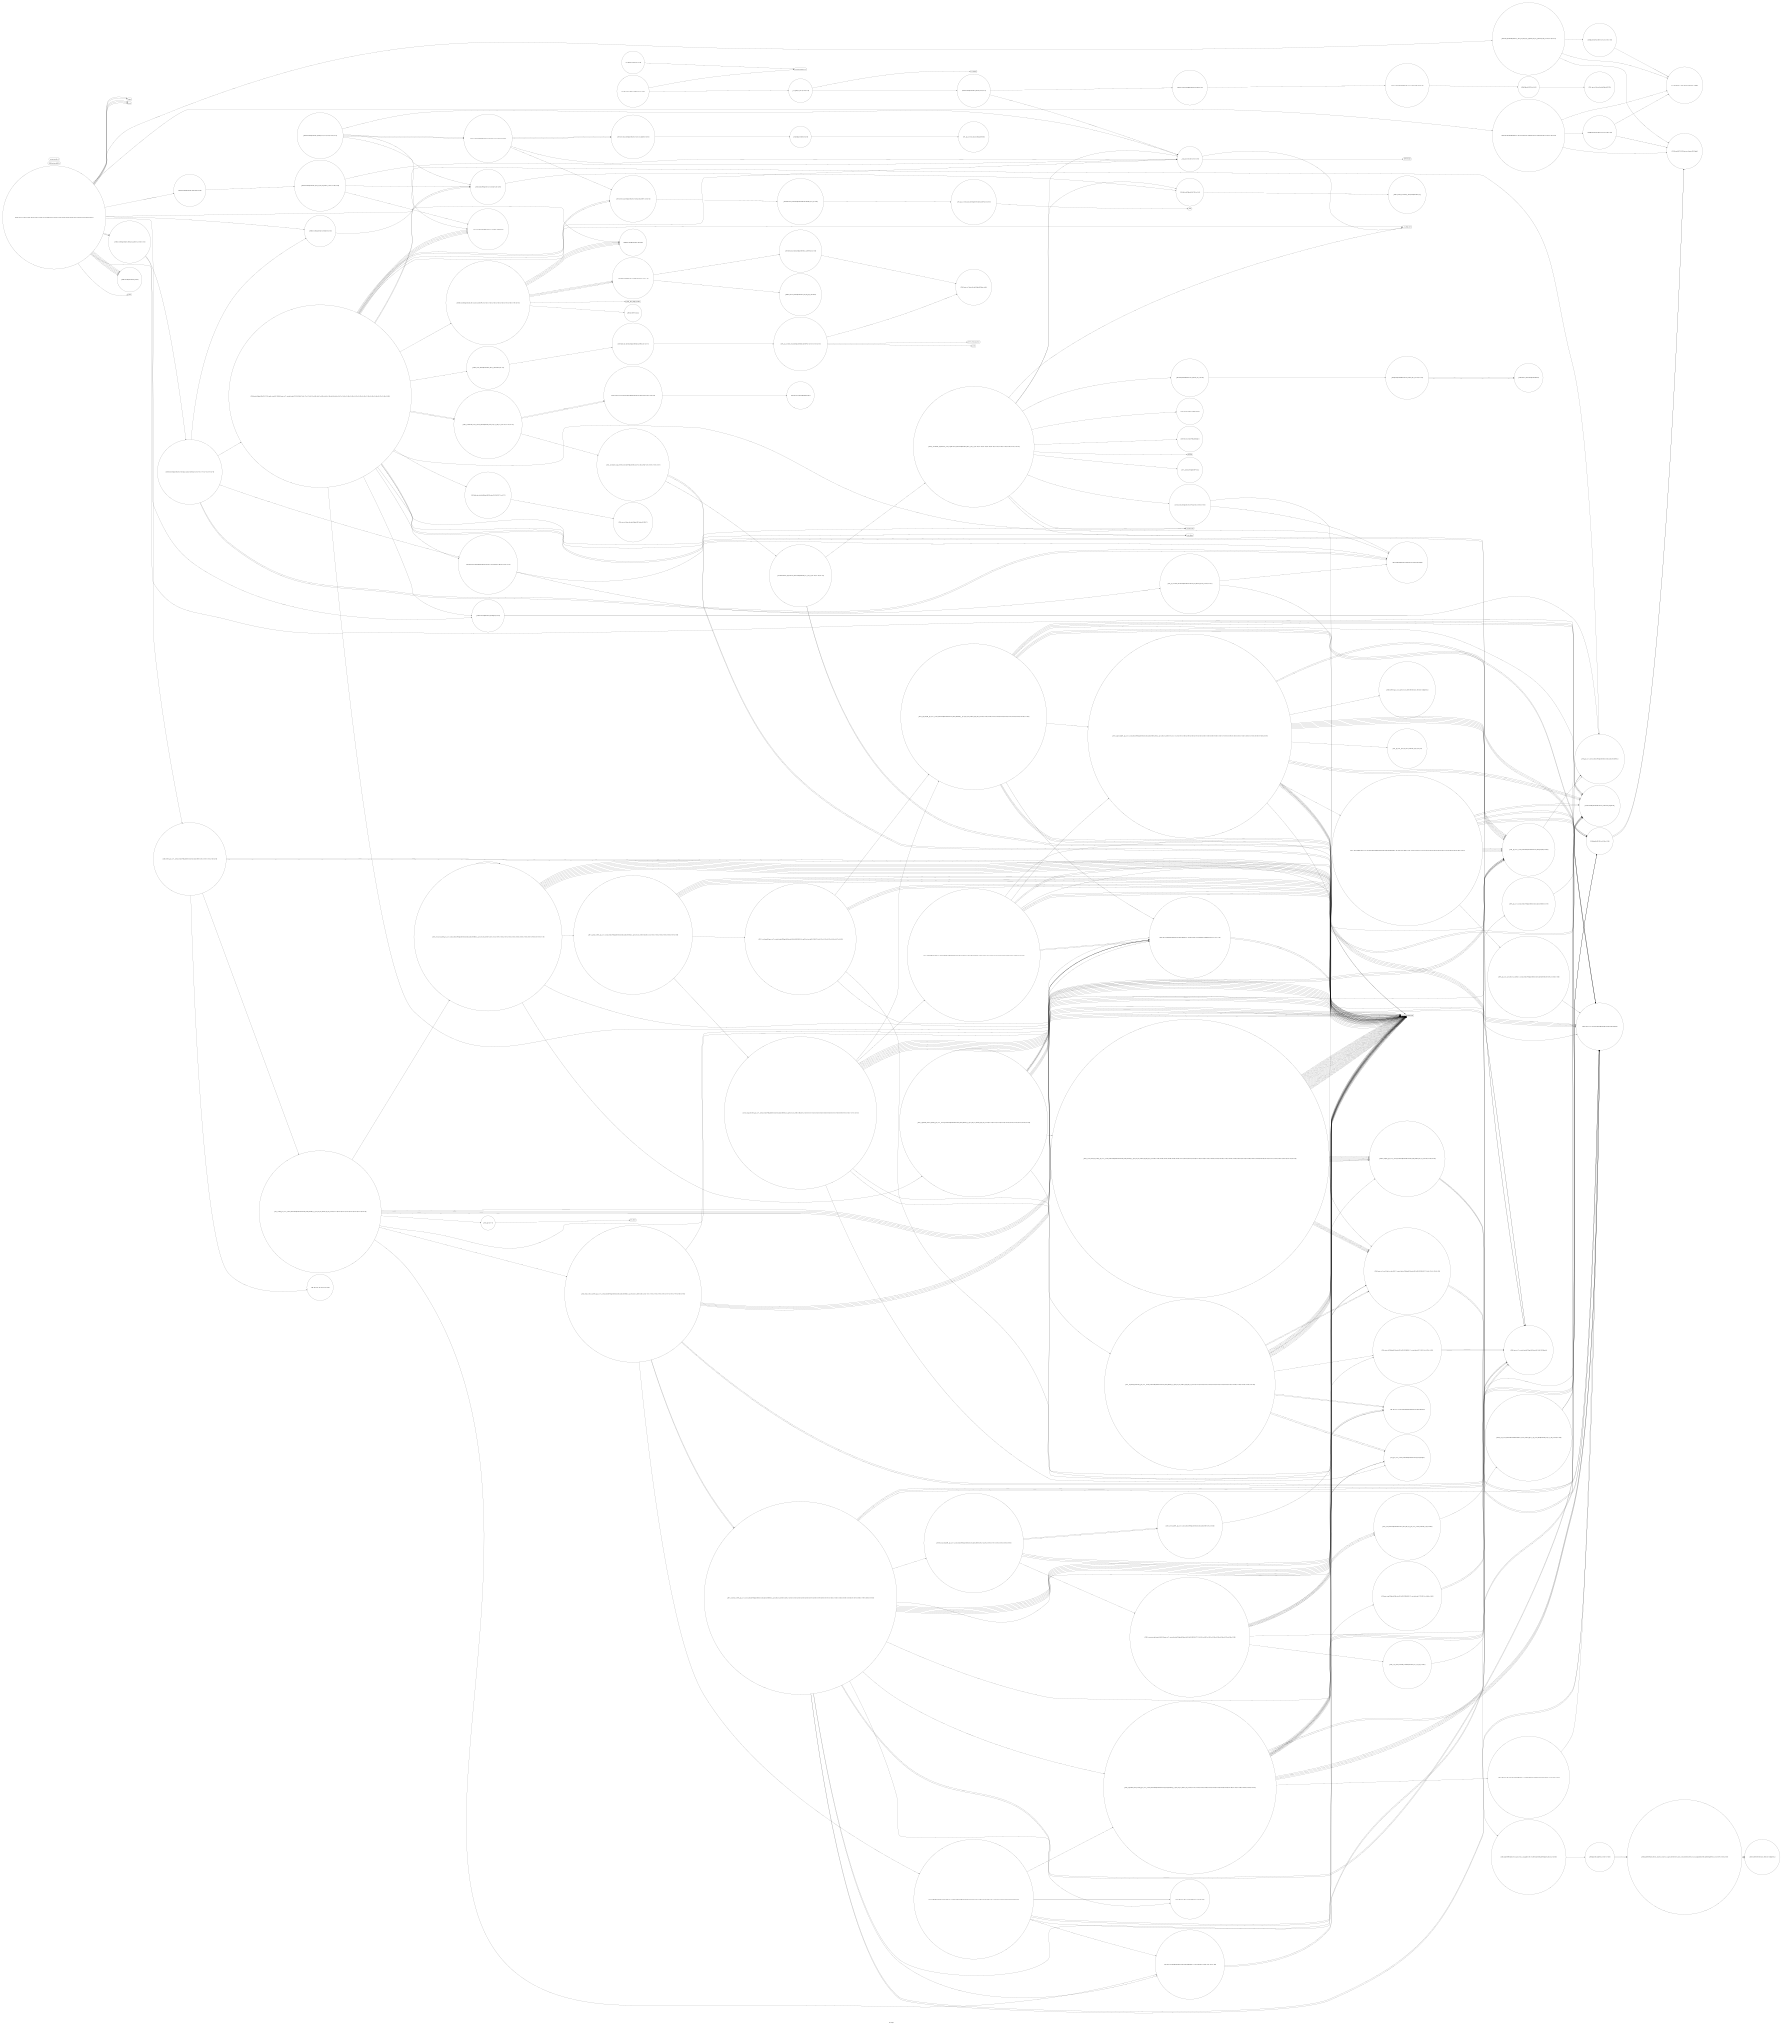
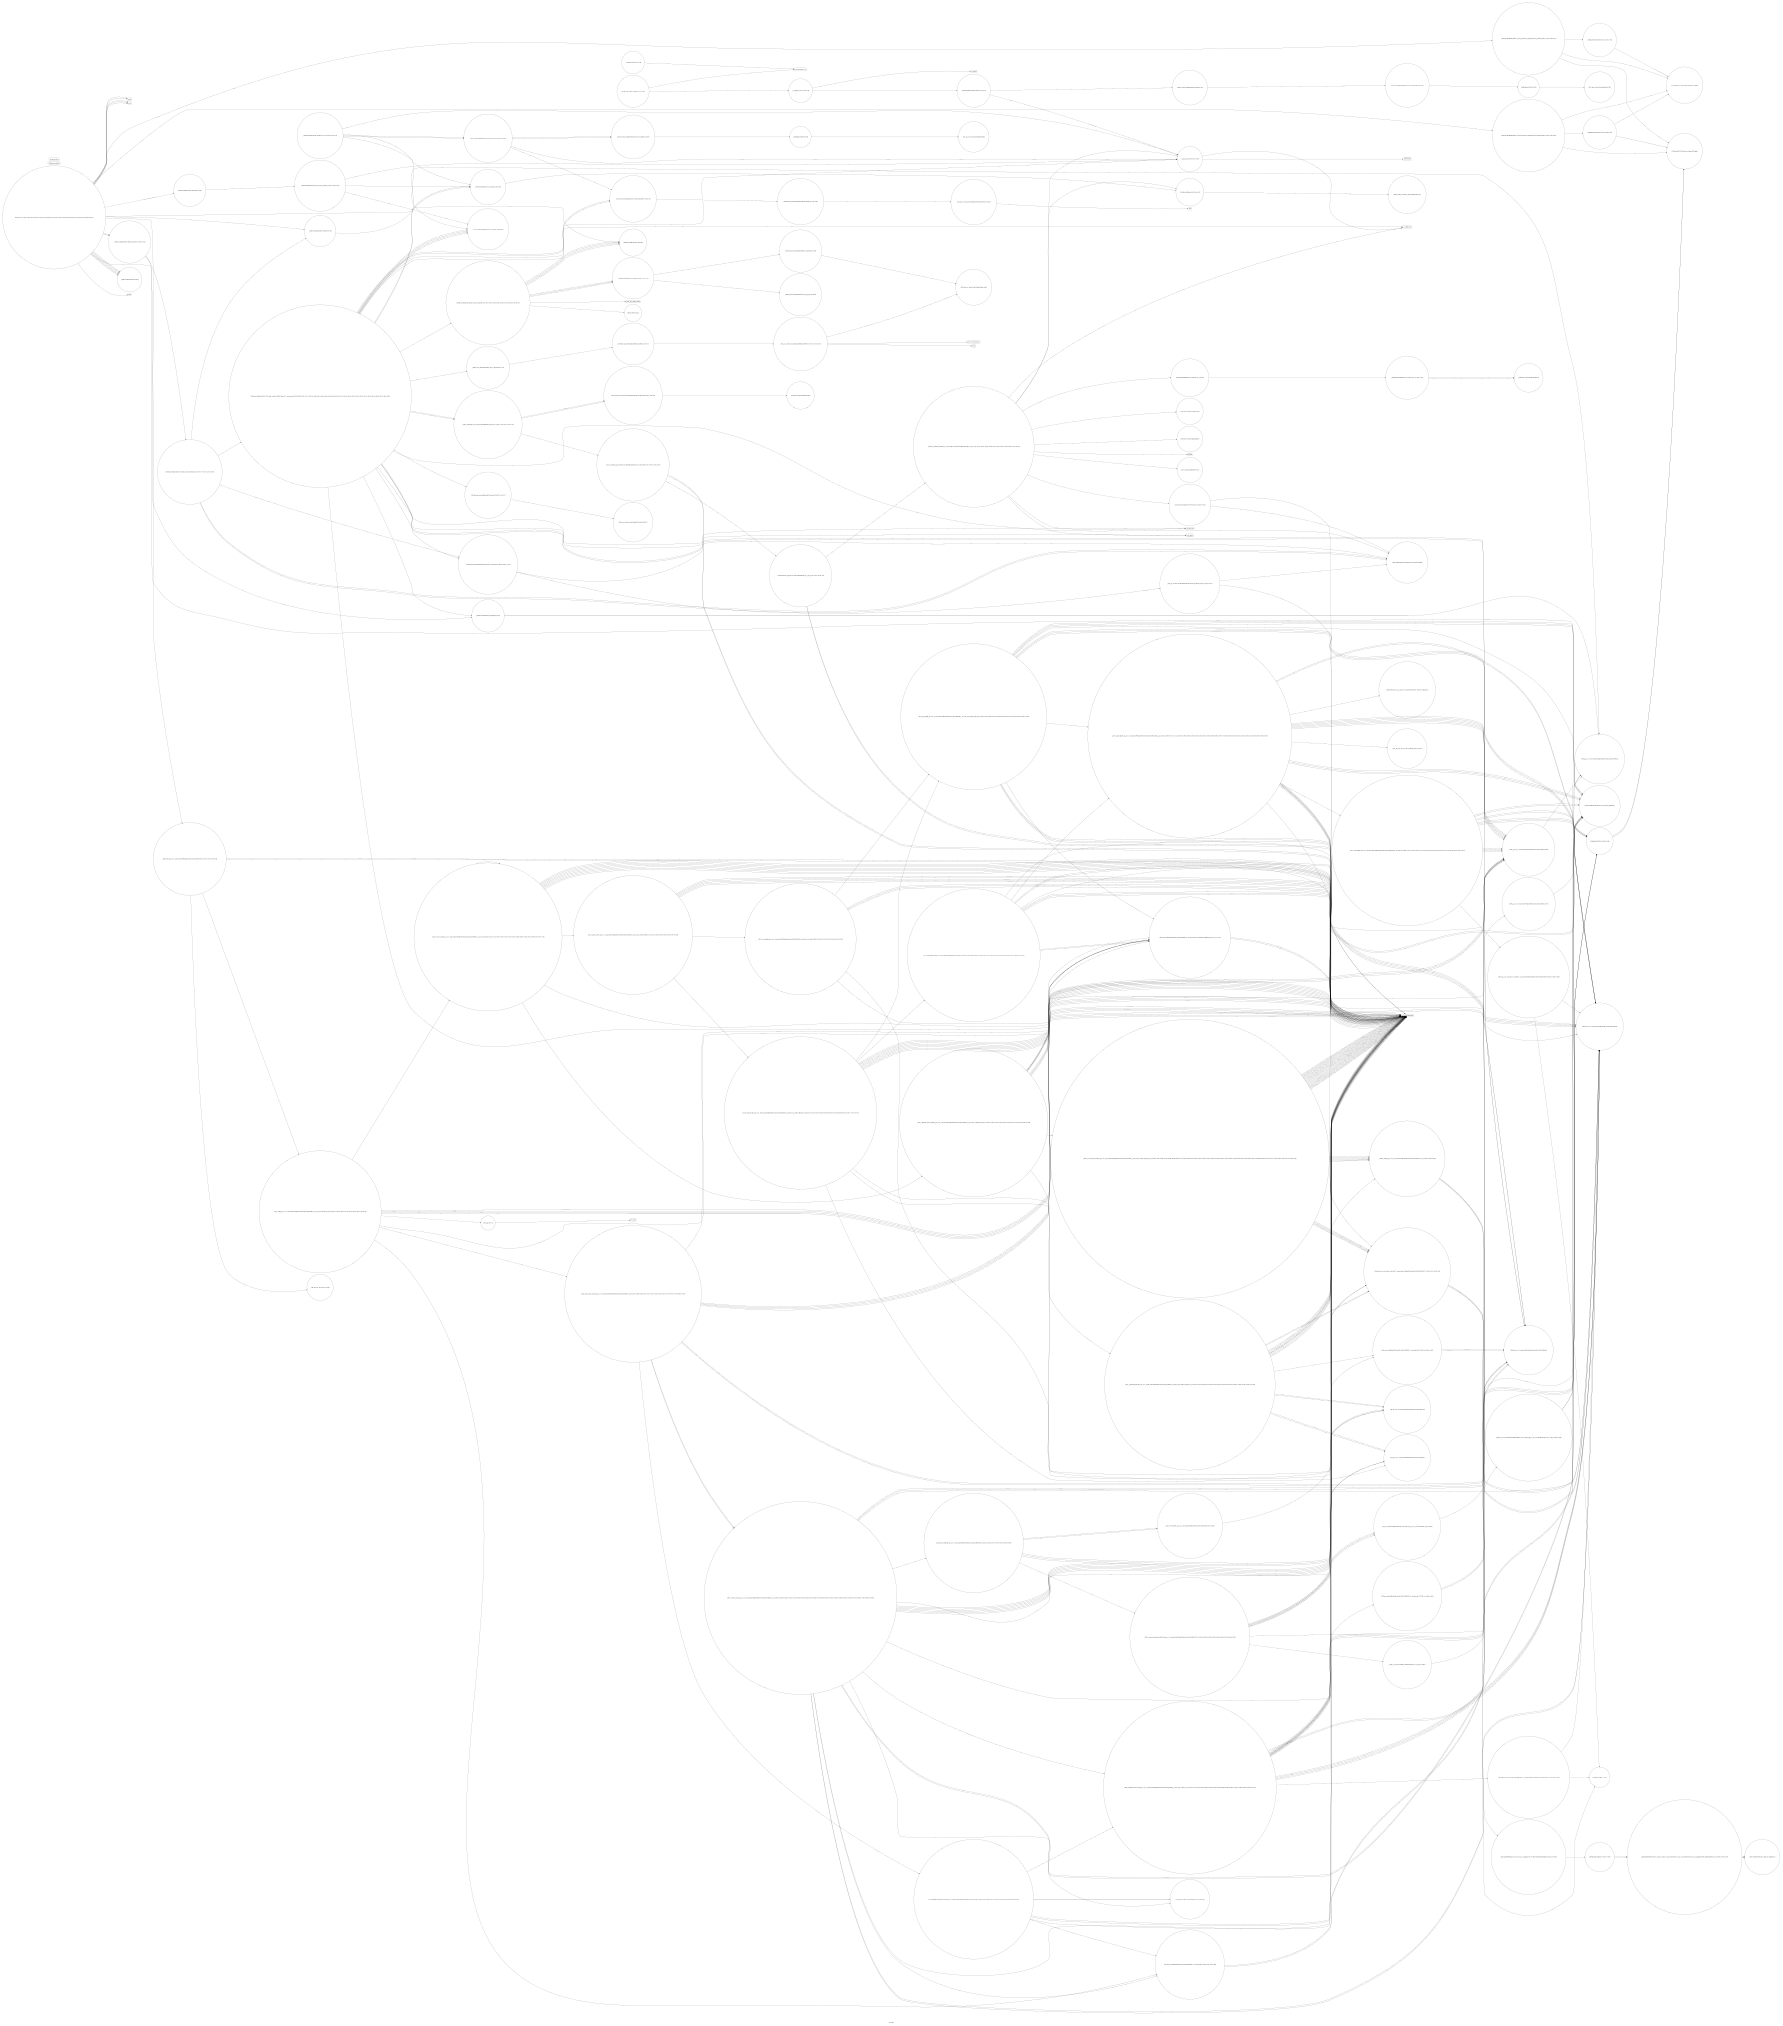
none -> (1600, 1777)
